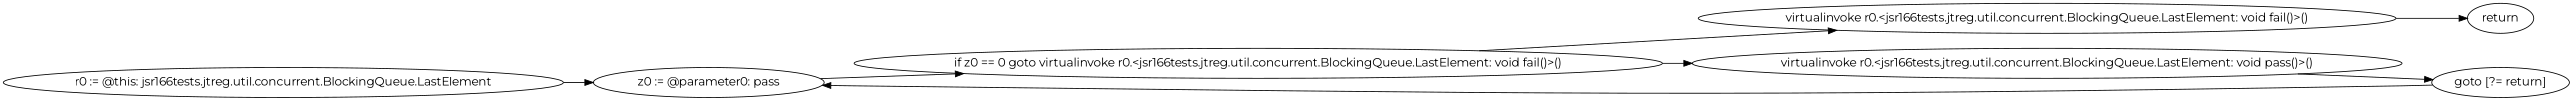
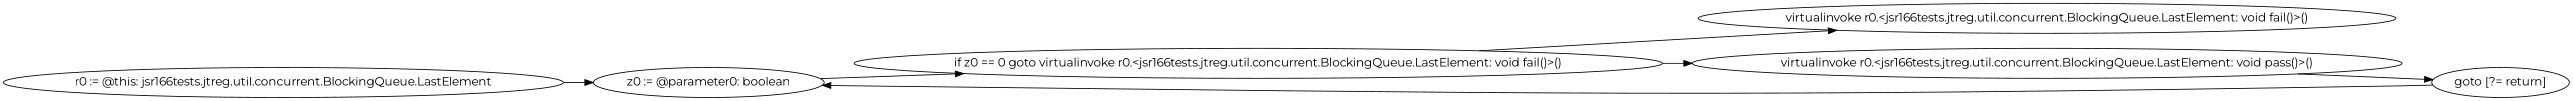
(2501, 18) -> none
(709, 83) -> (709, 83)
